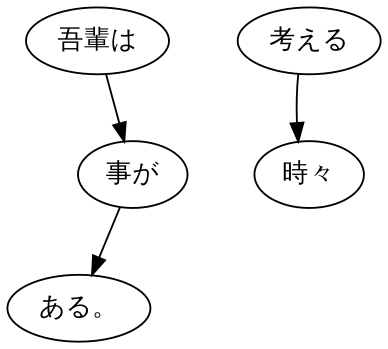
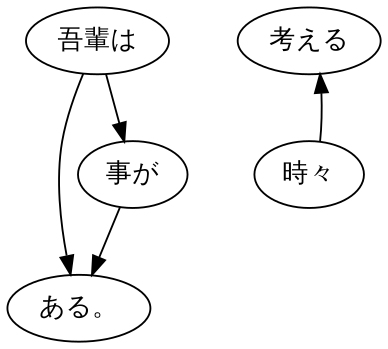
(297, 98) -> (322, 117)
none -> (60, 163)
